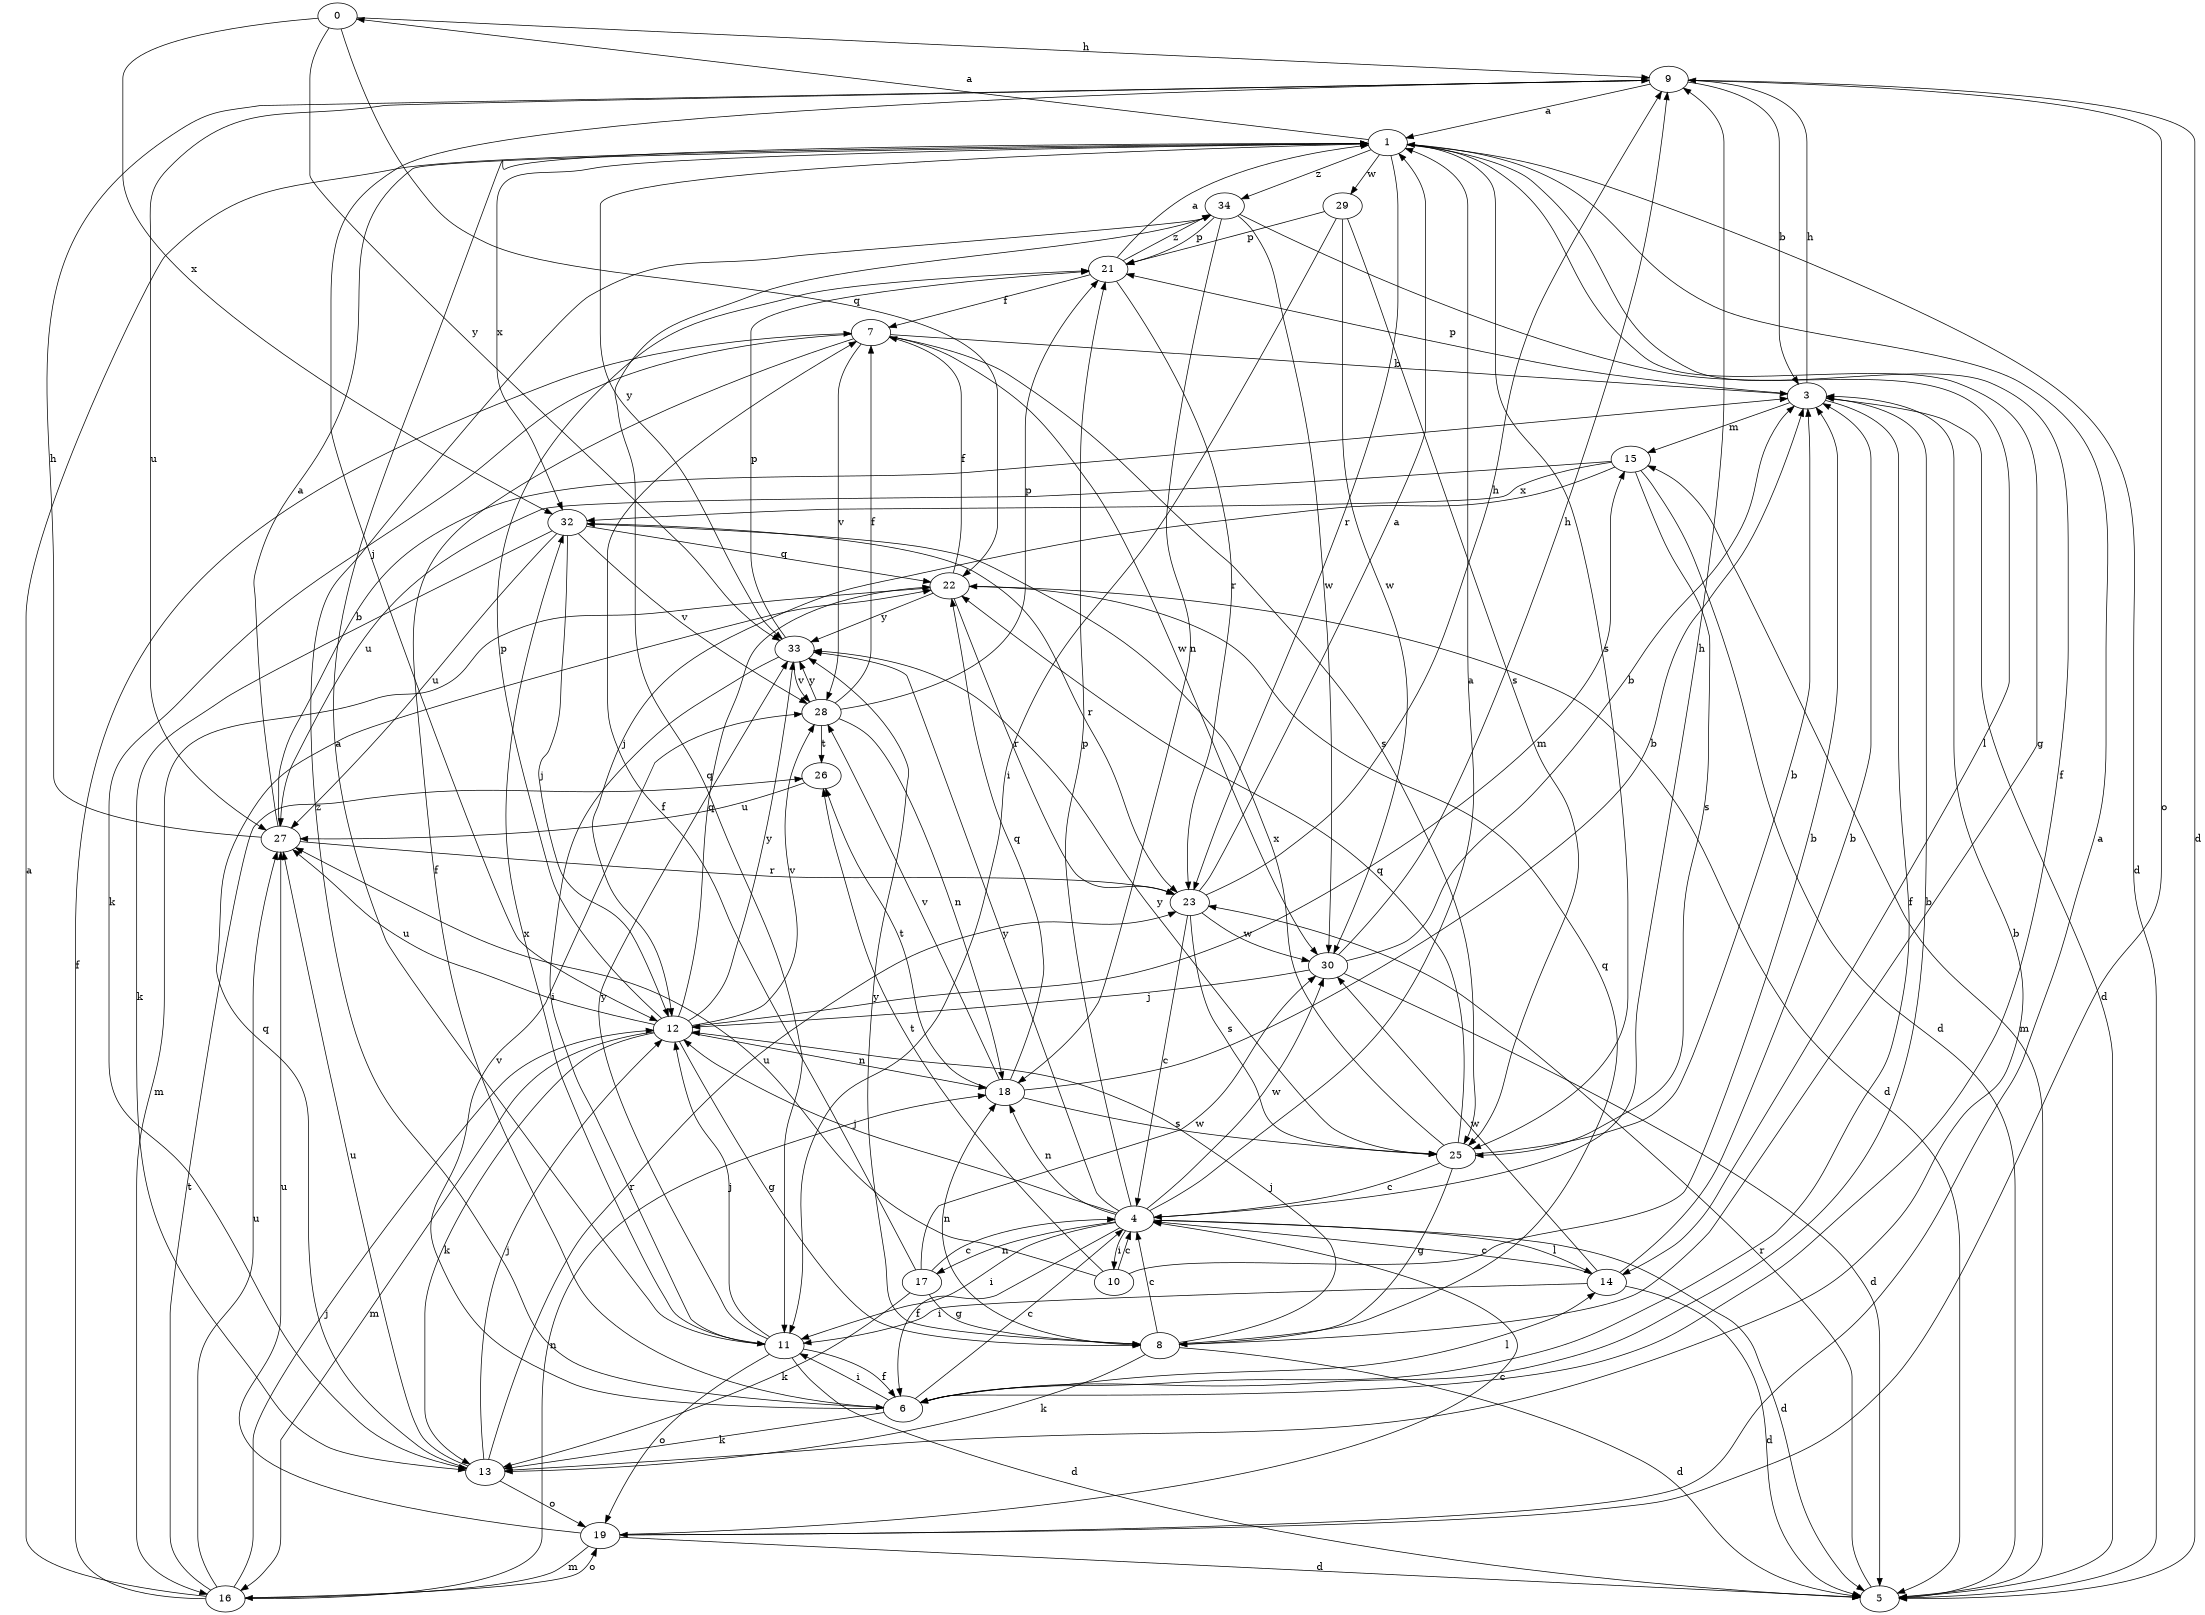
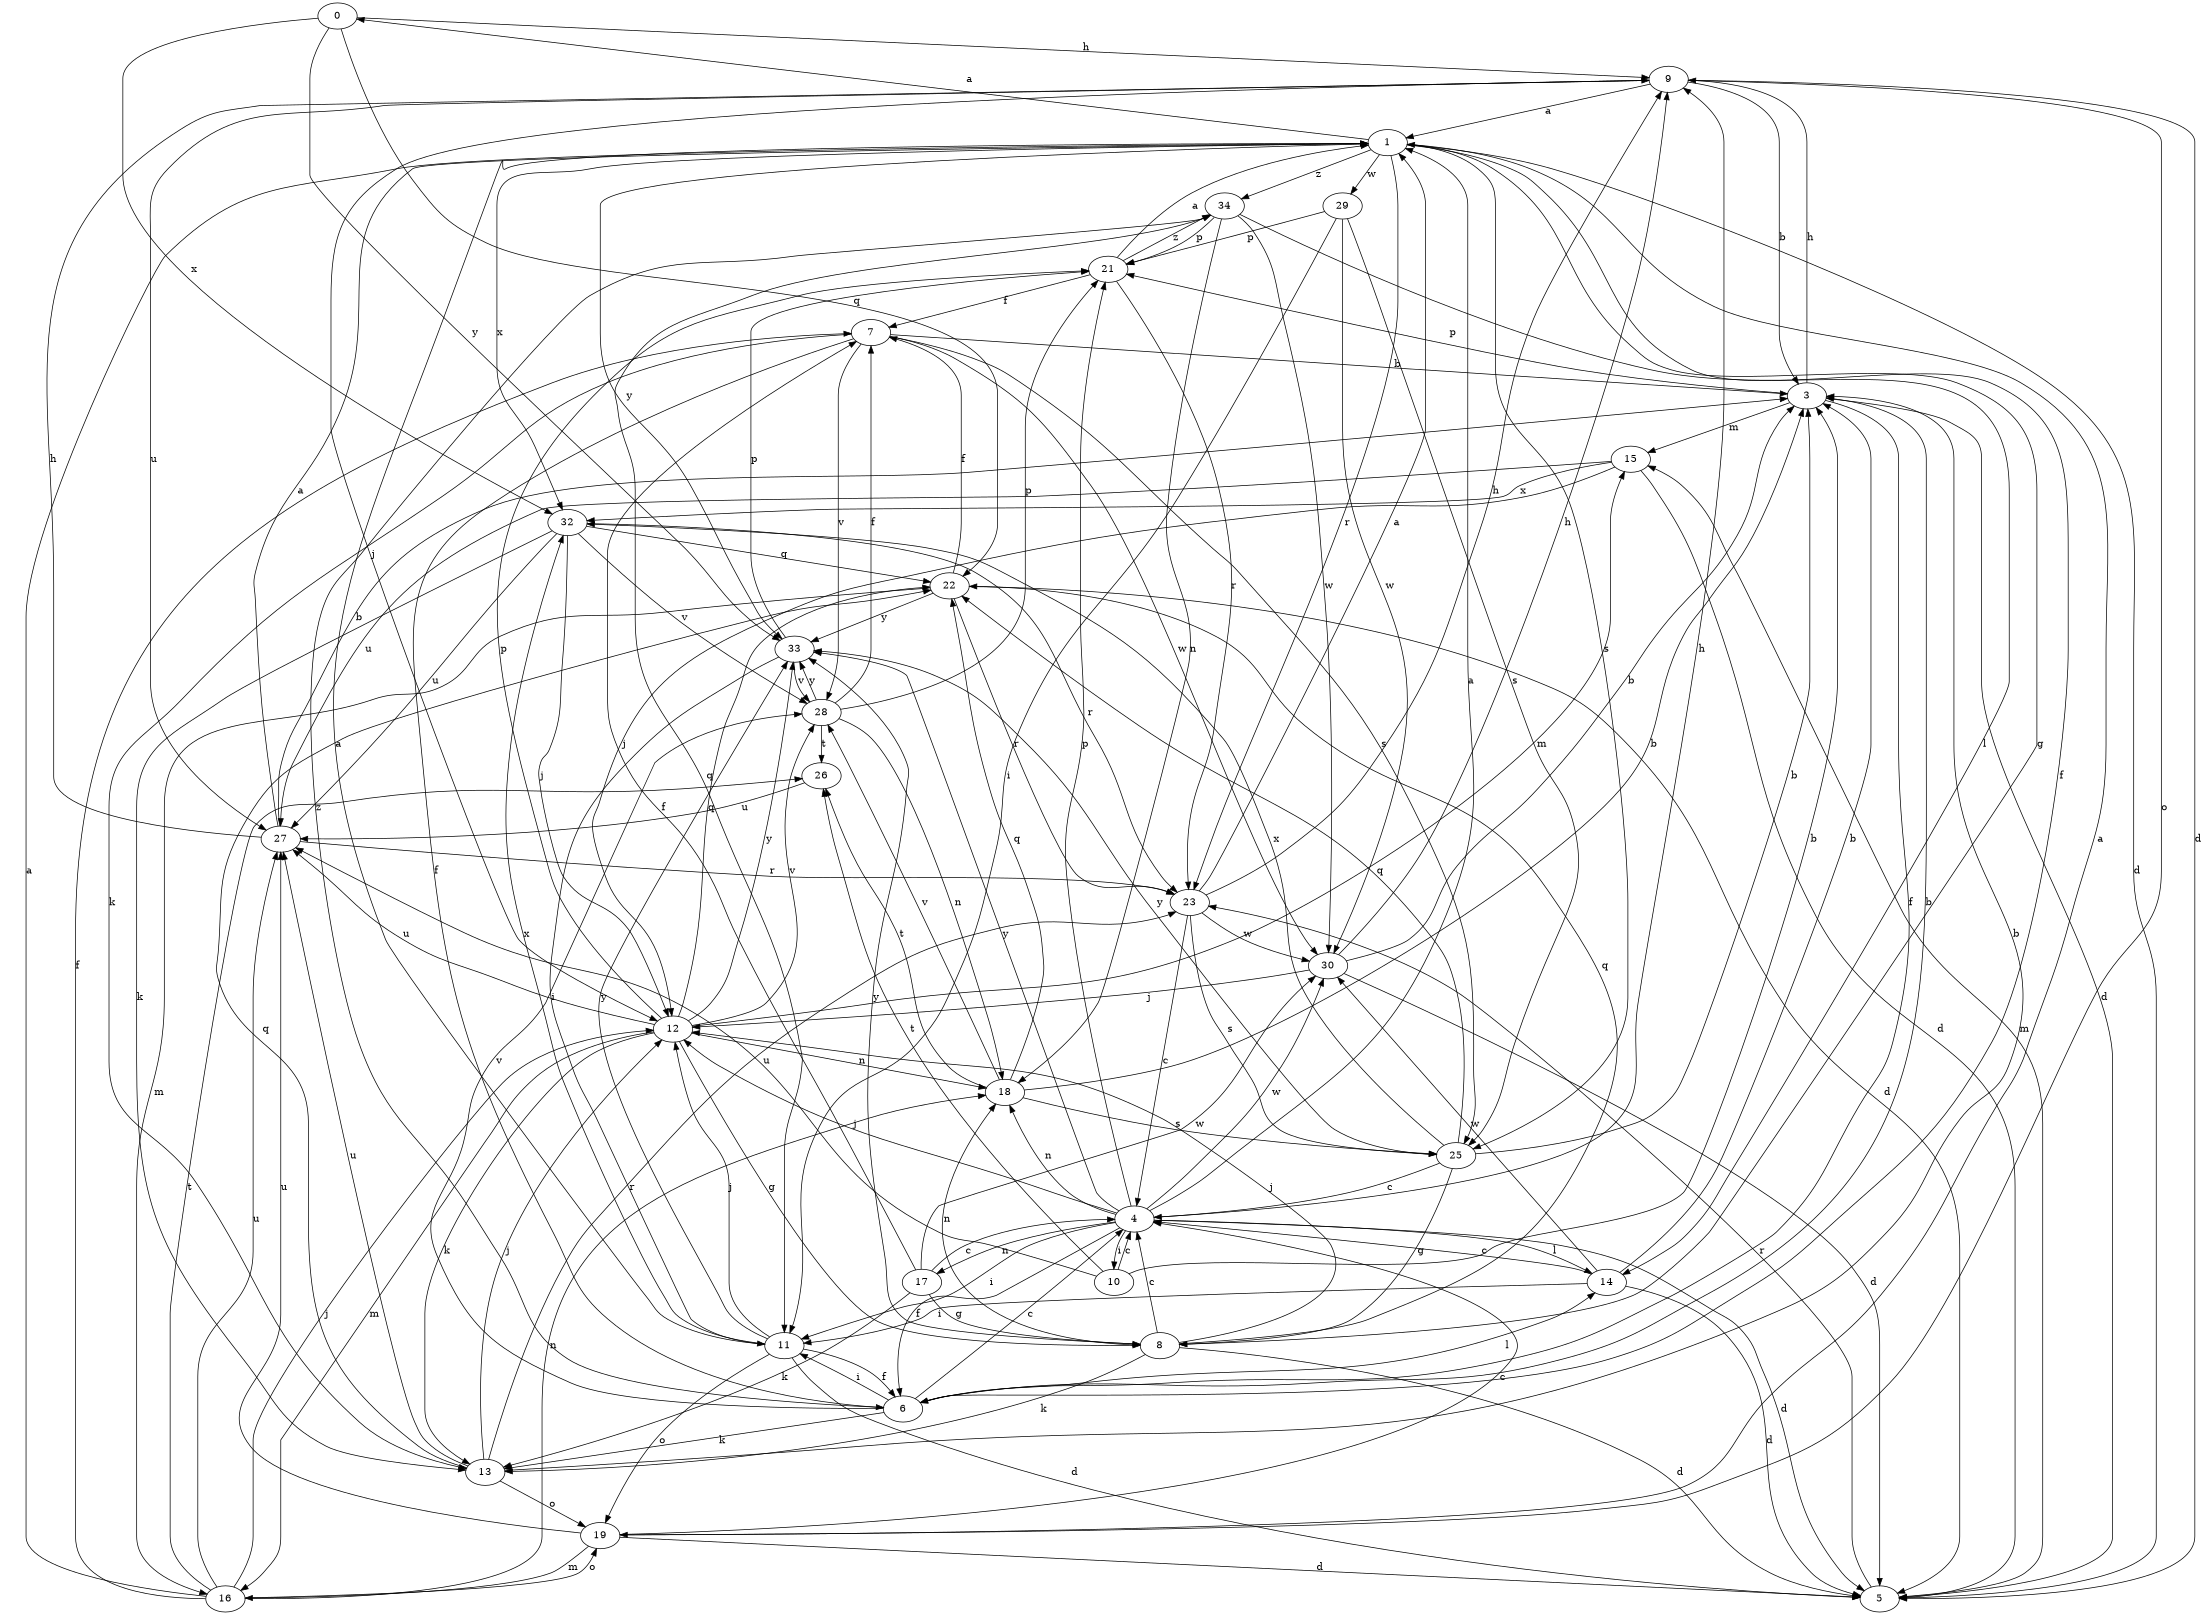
(1690, 871) -> none
